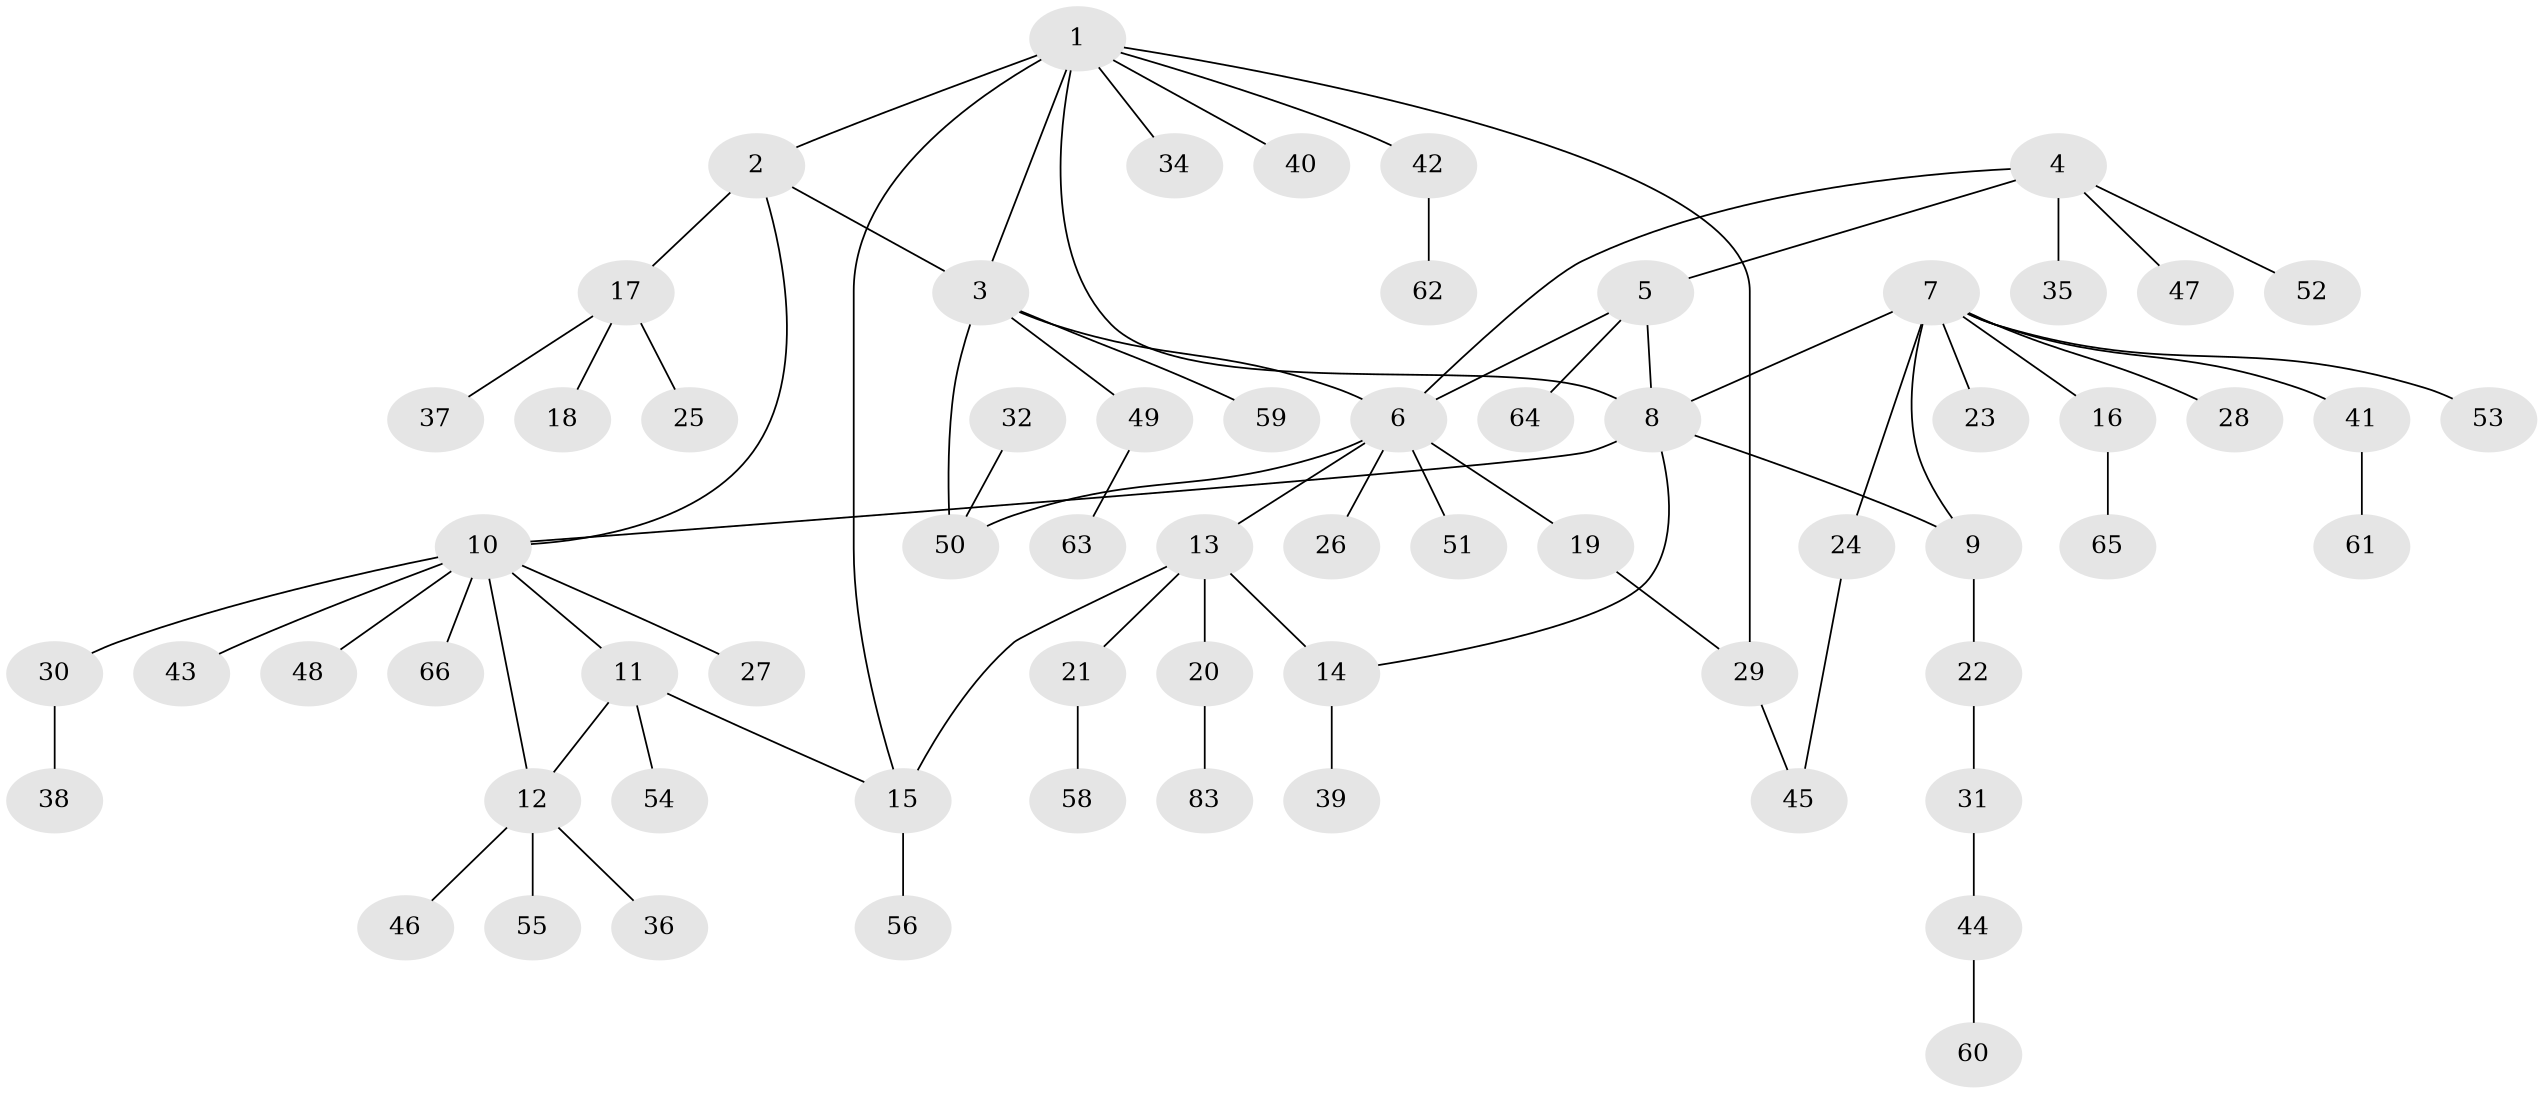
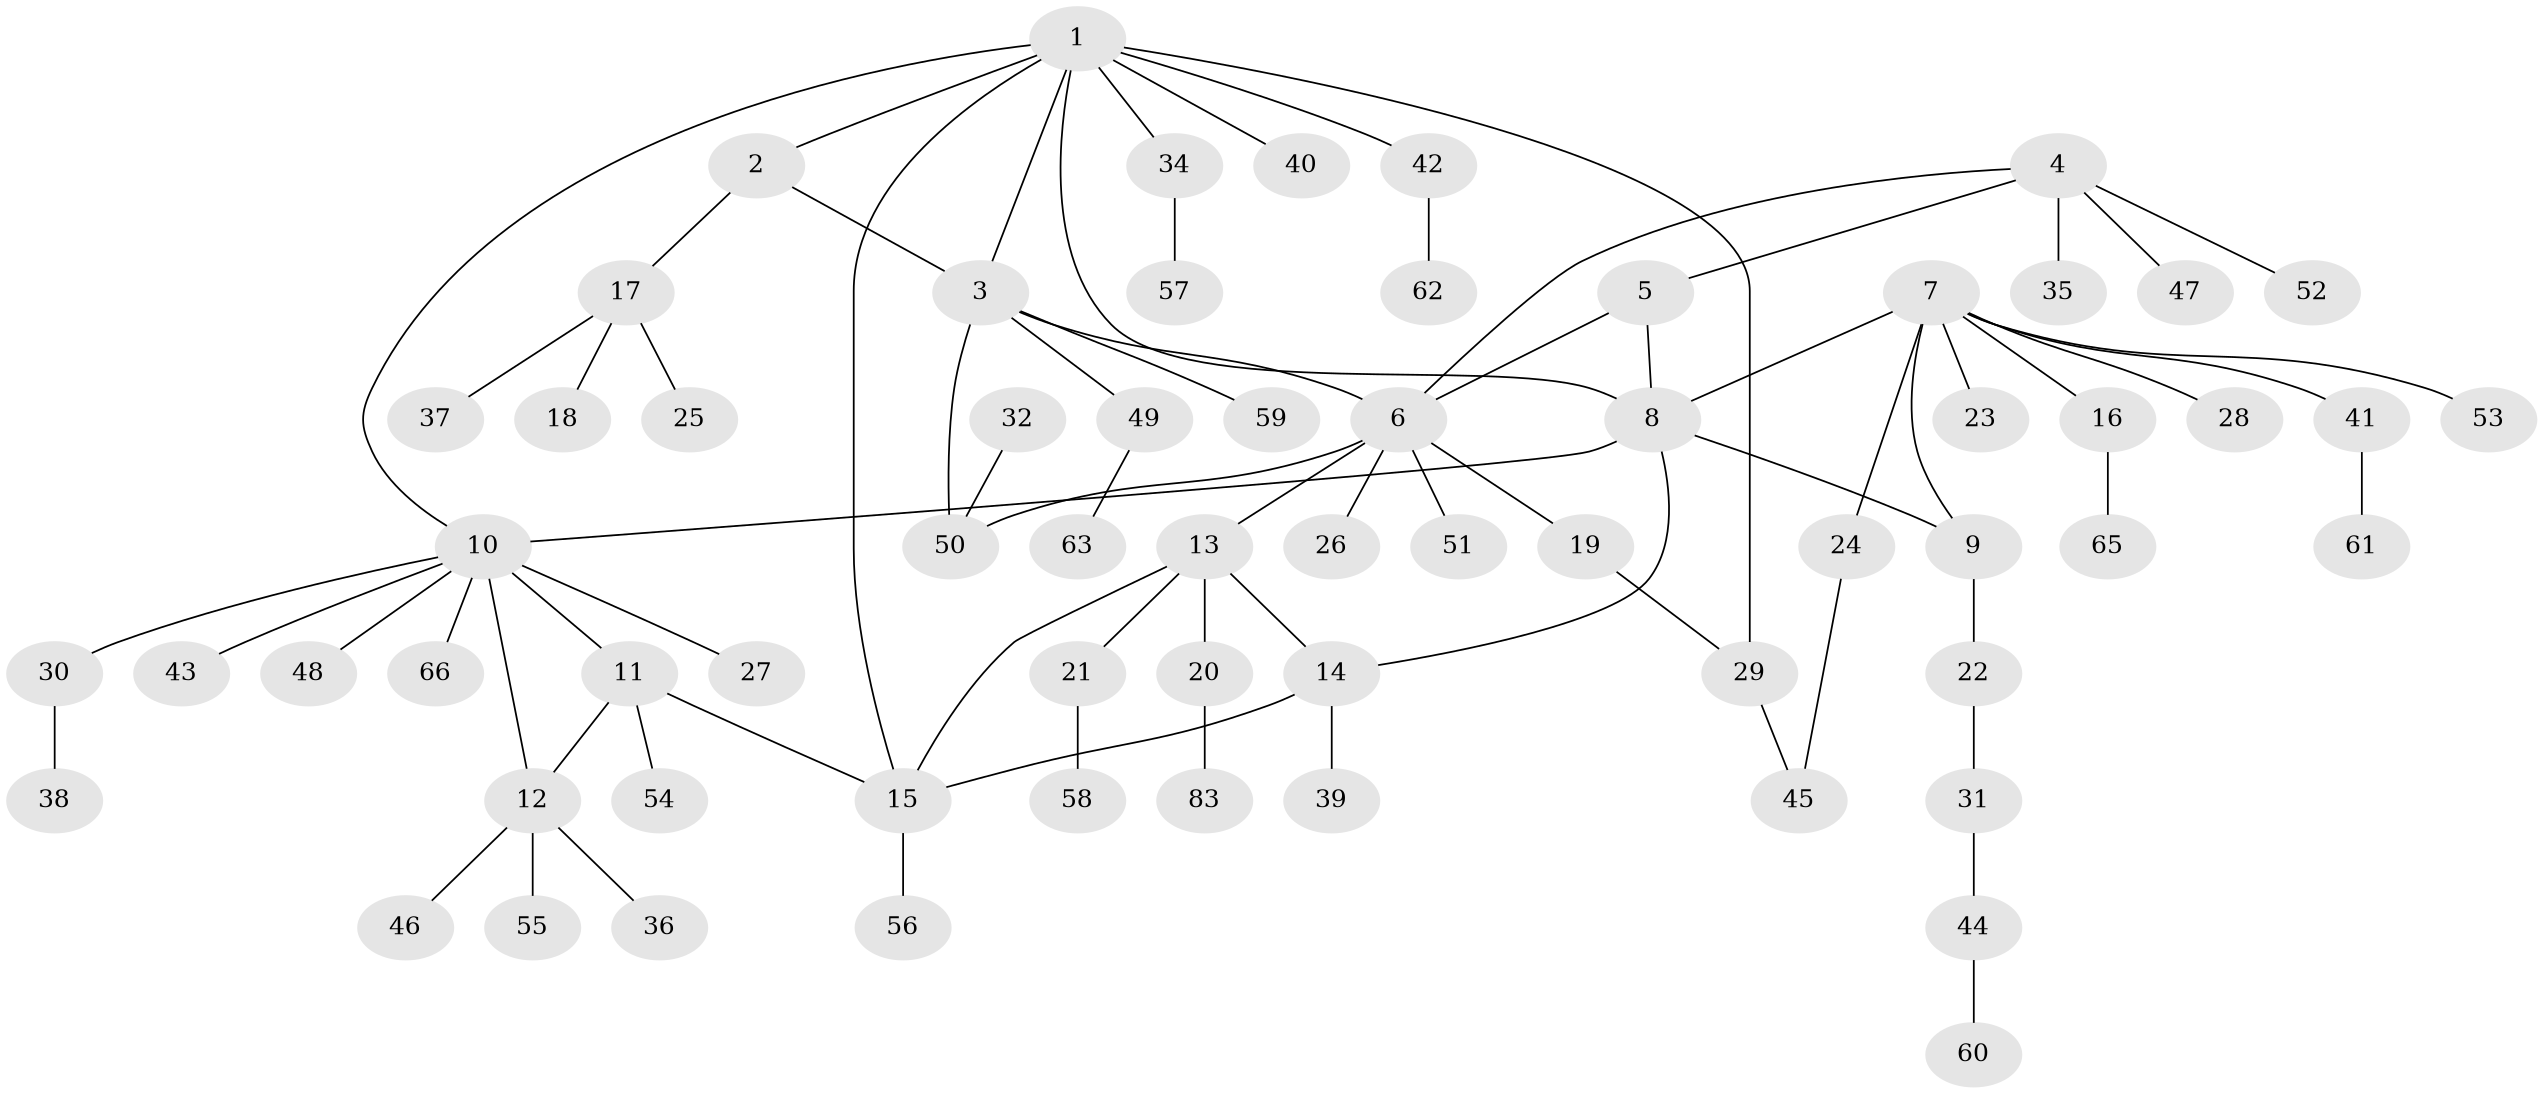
none -> (1175, 293)
(1526, 420) -> none
(757, 445) -> (582, 181)
none -> (1122, 745)
